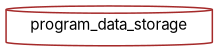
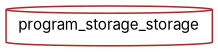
(109, 26) -> (109, 26)
